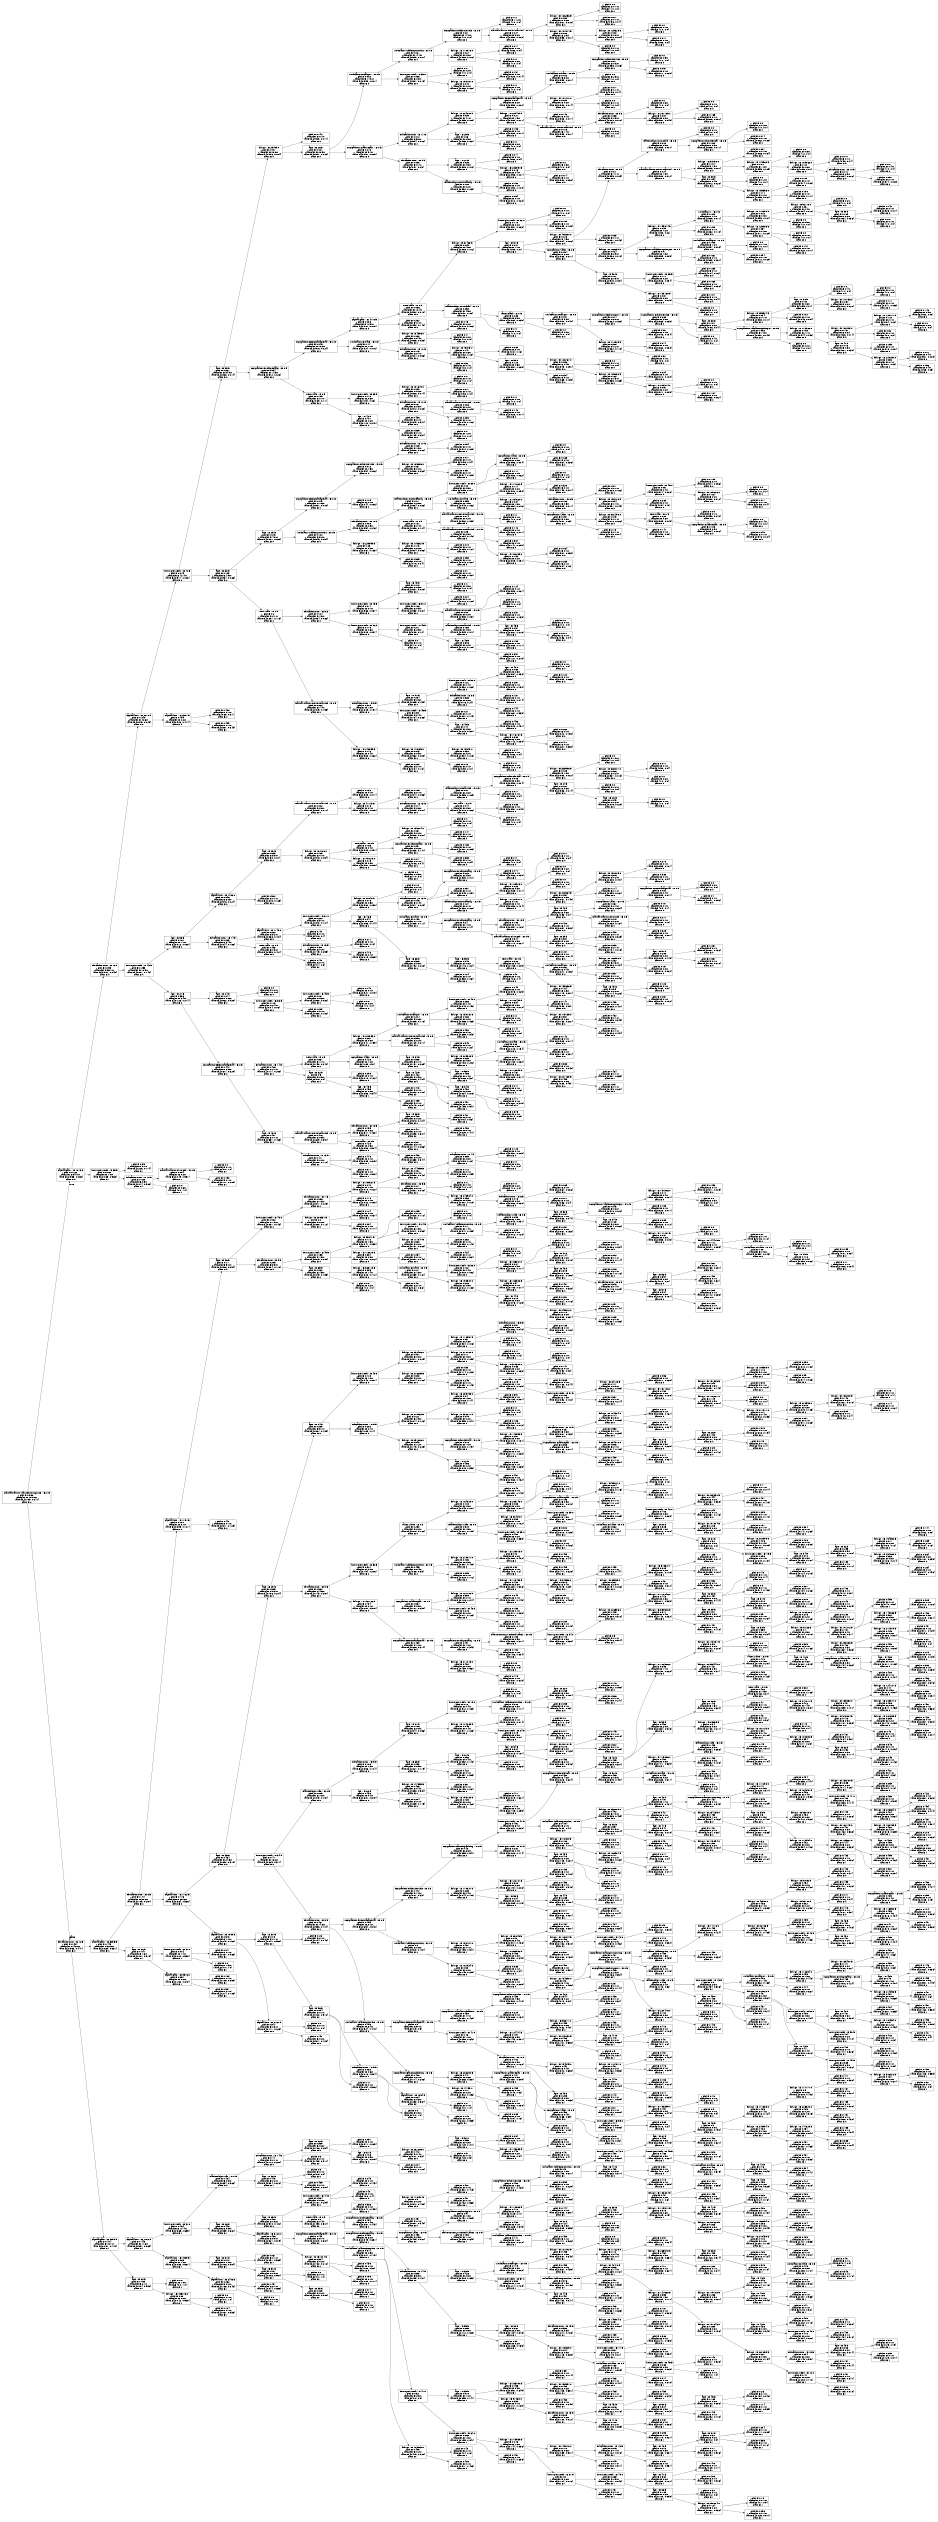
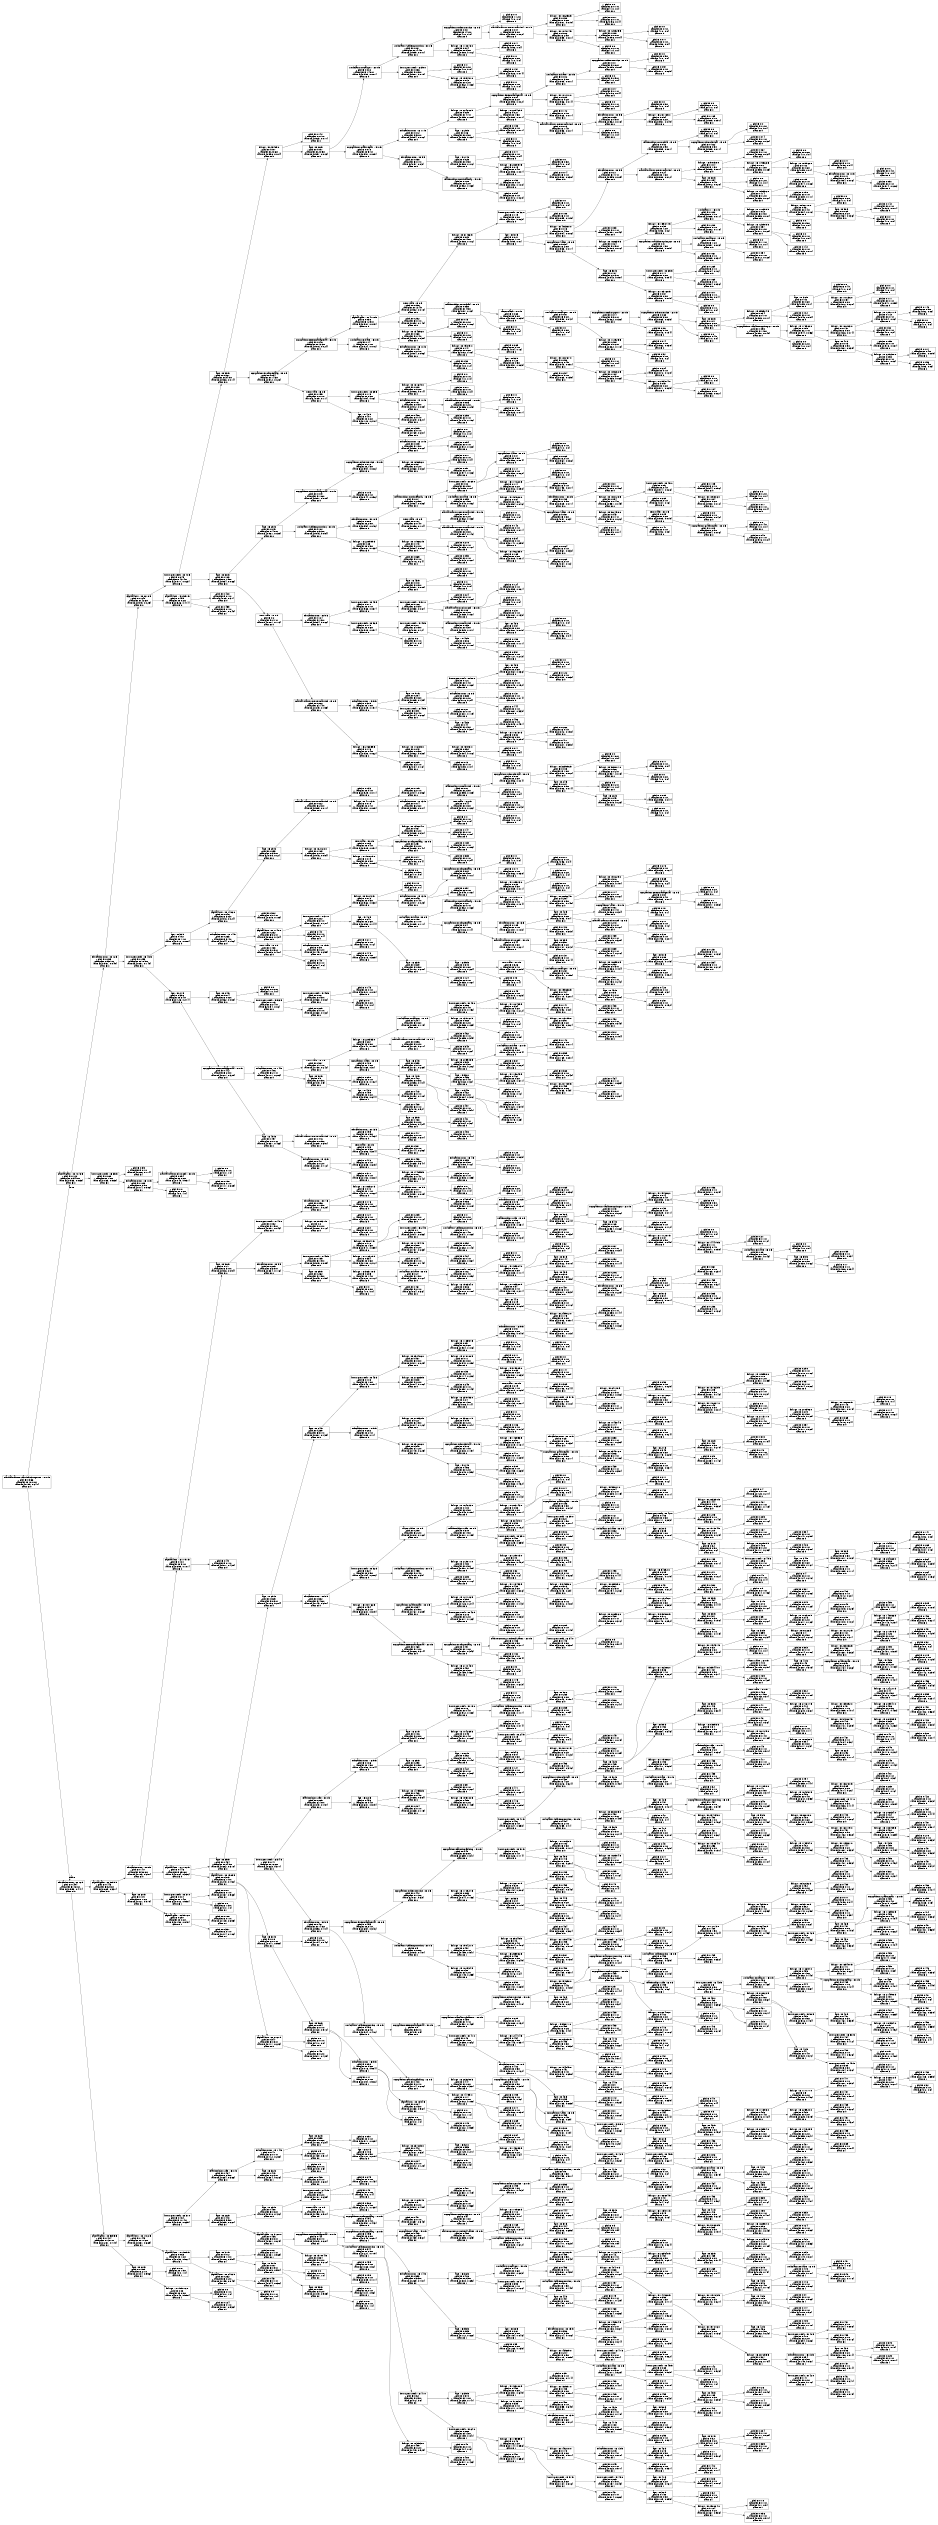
none -> (660, 799)
(462, 2120) -> (462, 2127)
